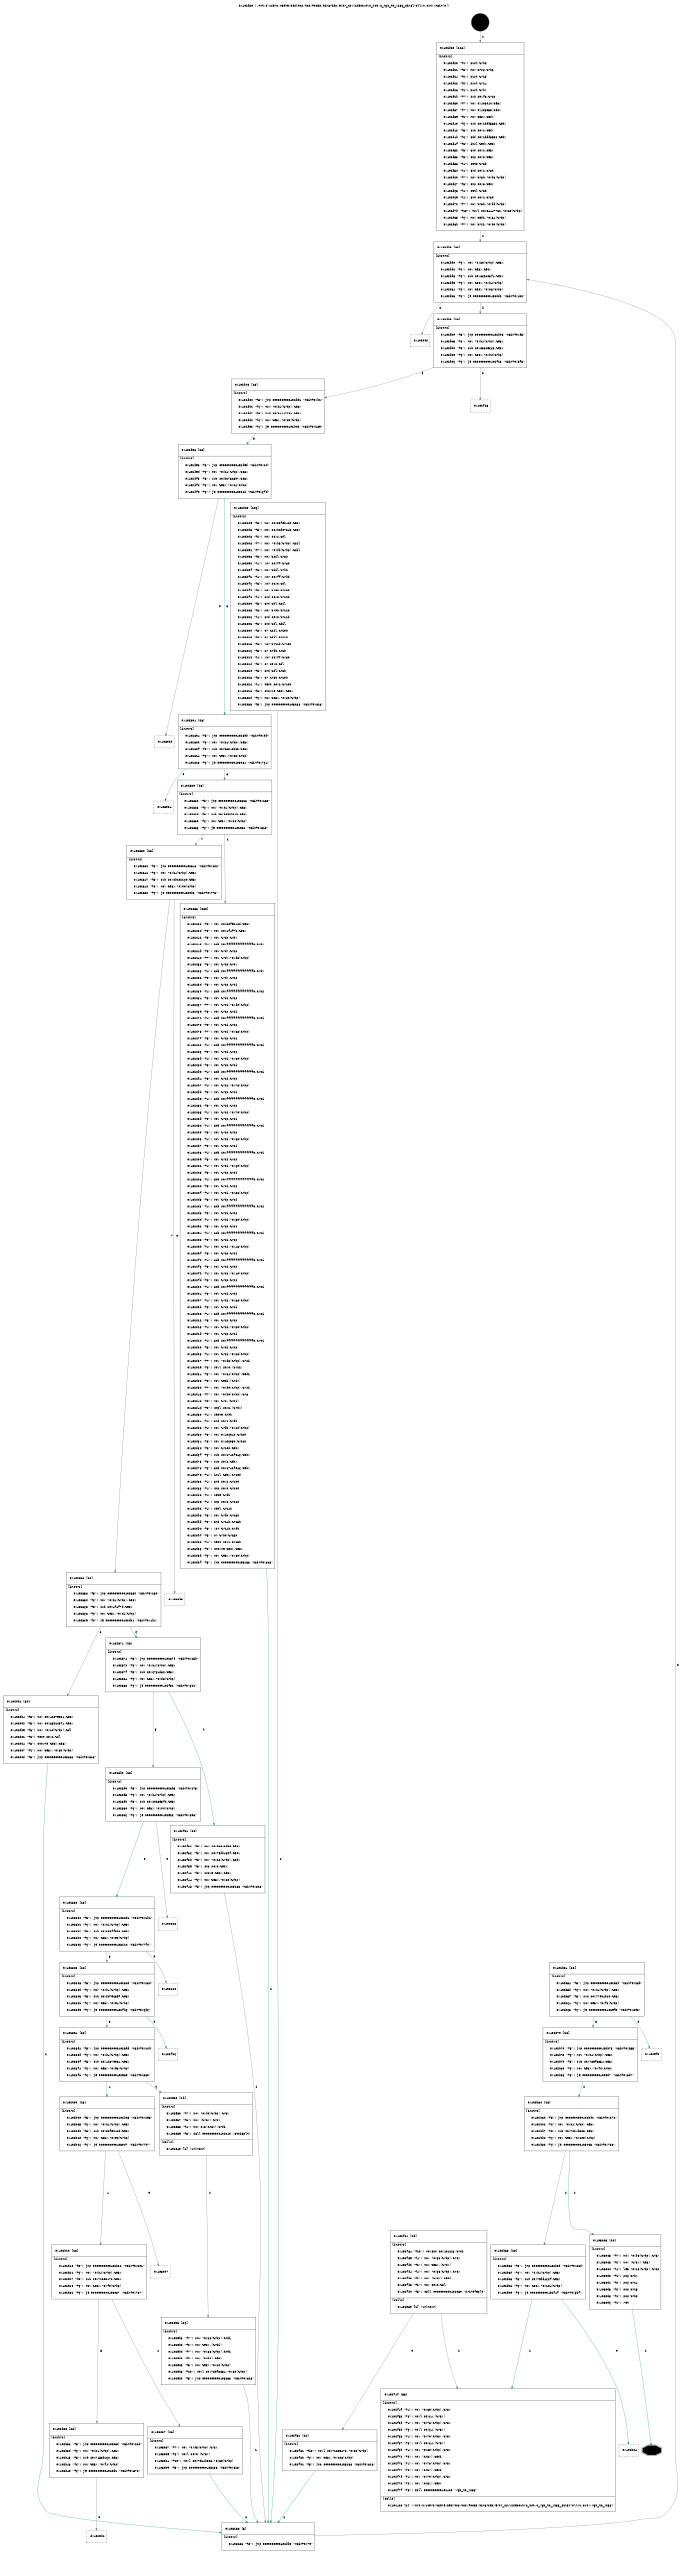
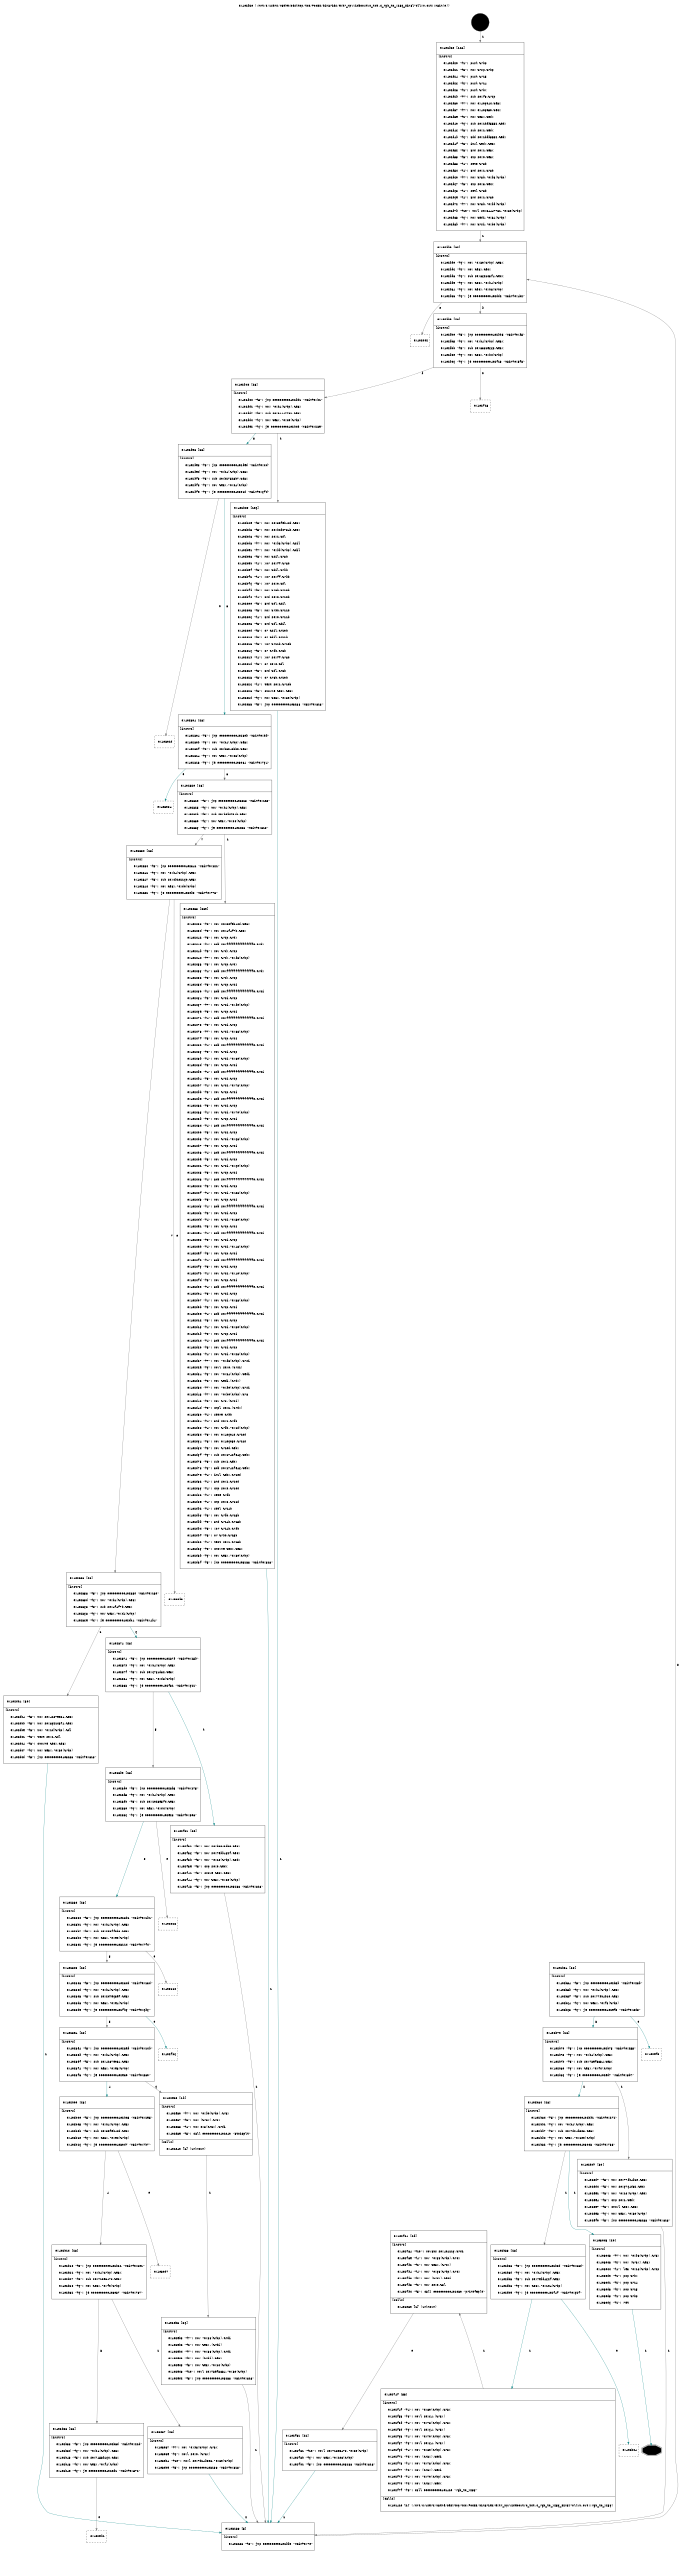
none -> (278, 466)
none -> (625, 2193)
(447, 2350) -> (473, 2352)
